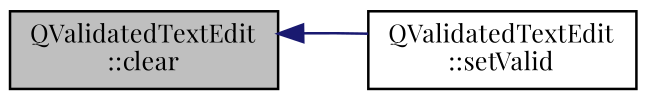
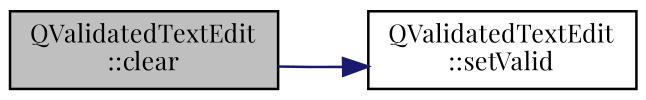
(336, 33) -> (311, 67)
